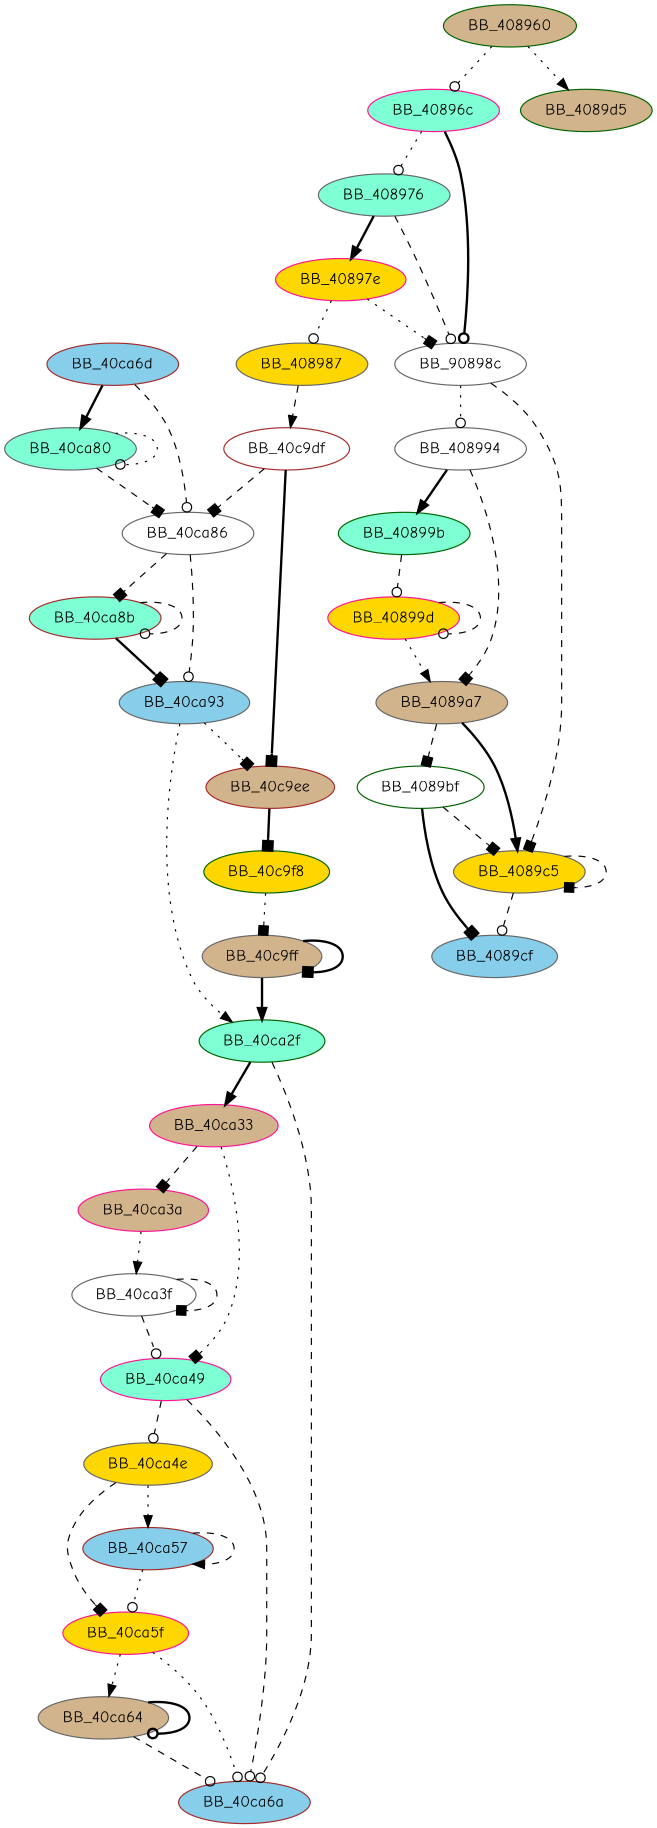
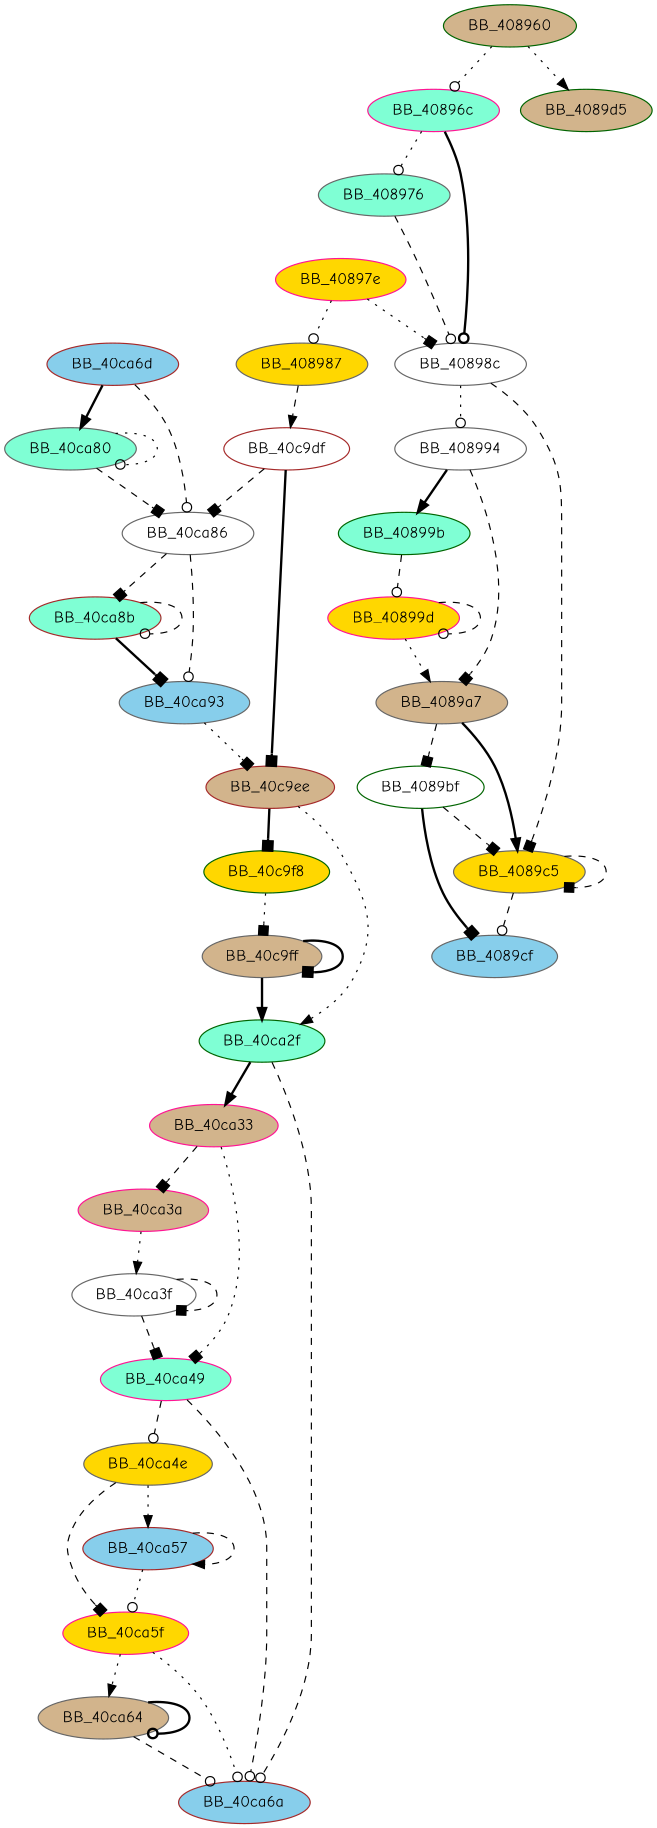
(365, 232) -> none
(461, 364) -> (461, 364)
(168, 877) -> (366, 912)
(148, 1331) -> (148, 1331)
